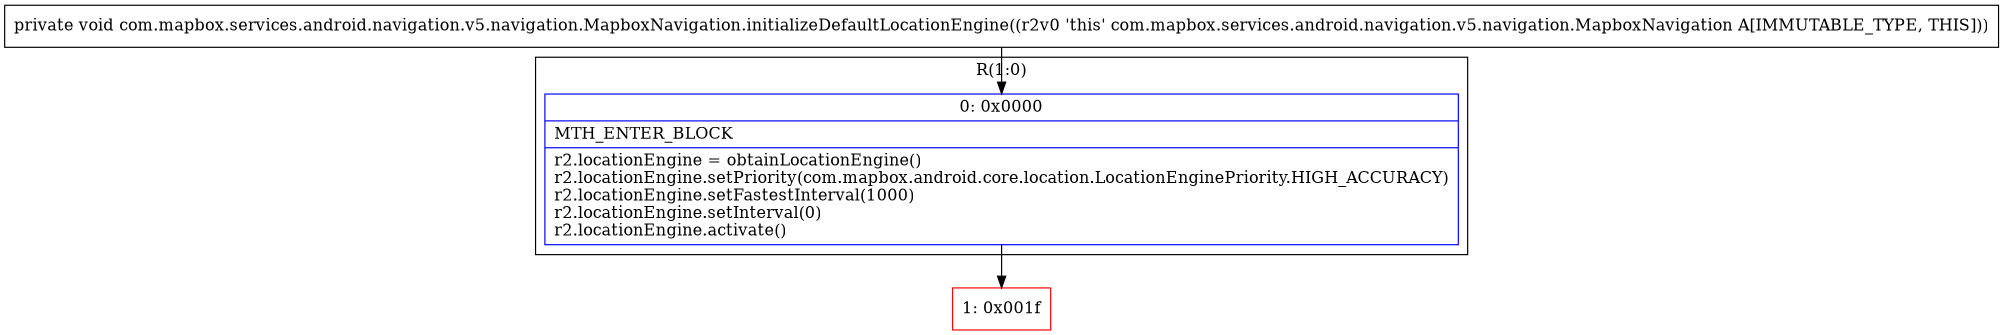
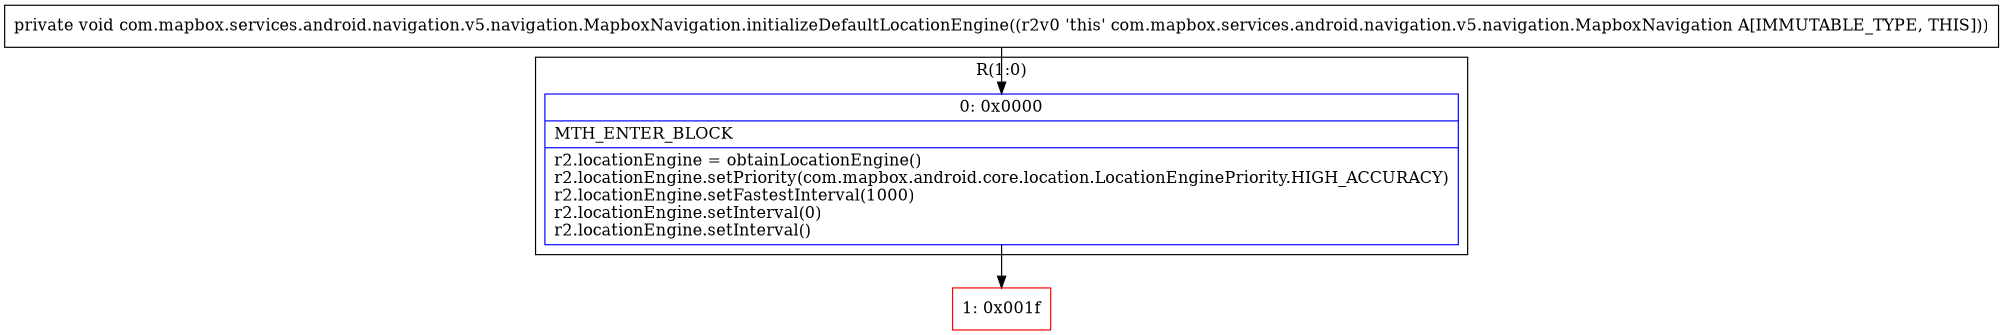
(670, 231) -> (683, 231)
